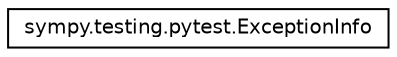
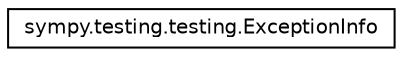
(198, 28) -> (201, 28)
